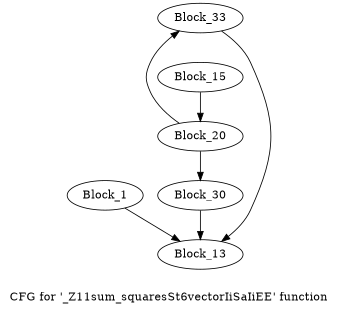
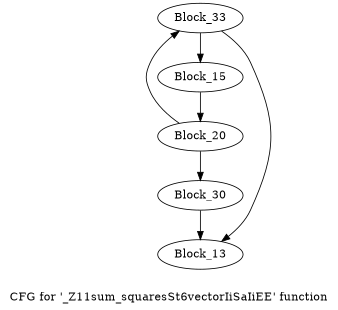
none -> (200, 44)
(105, 195) -> none
